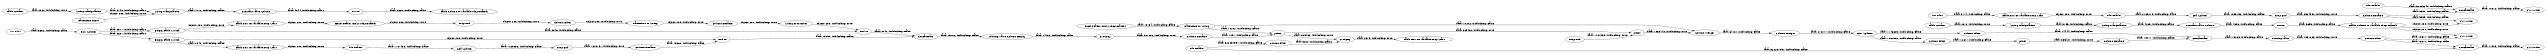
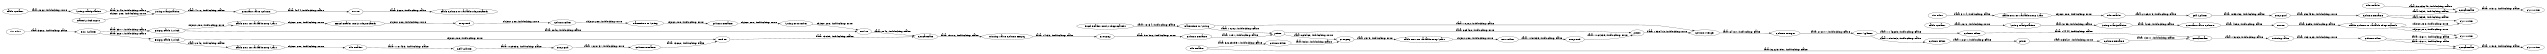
(89, 21) -> (89, 21)
none -> (1508, 39)
